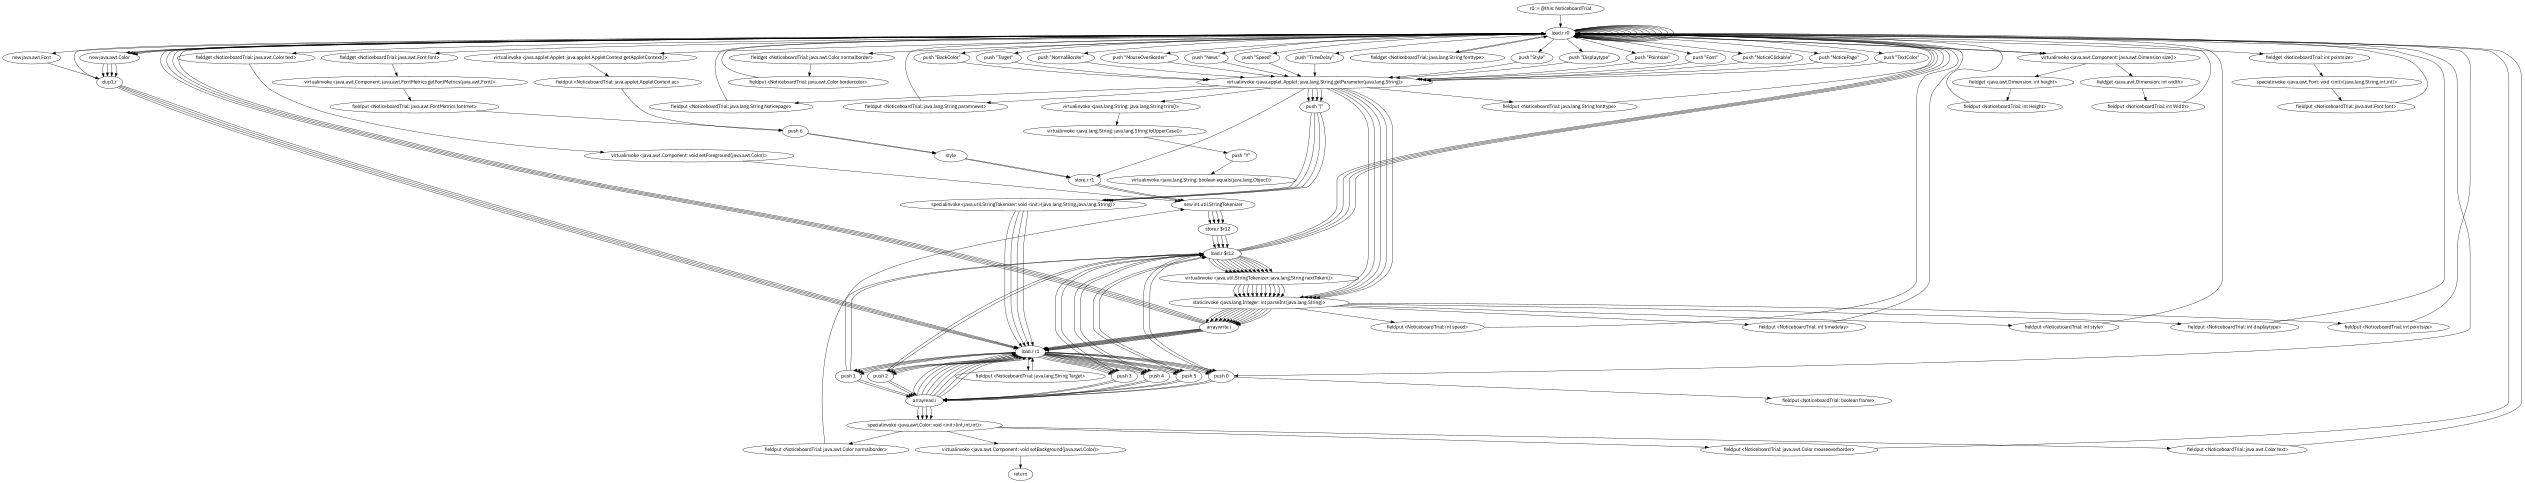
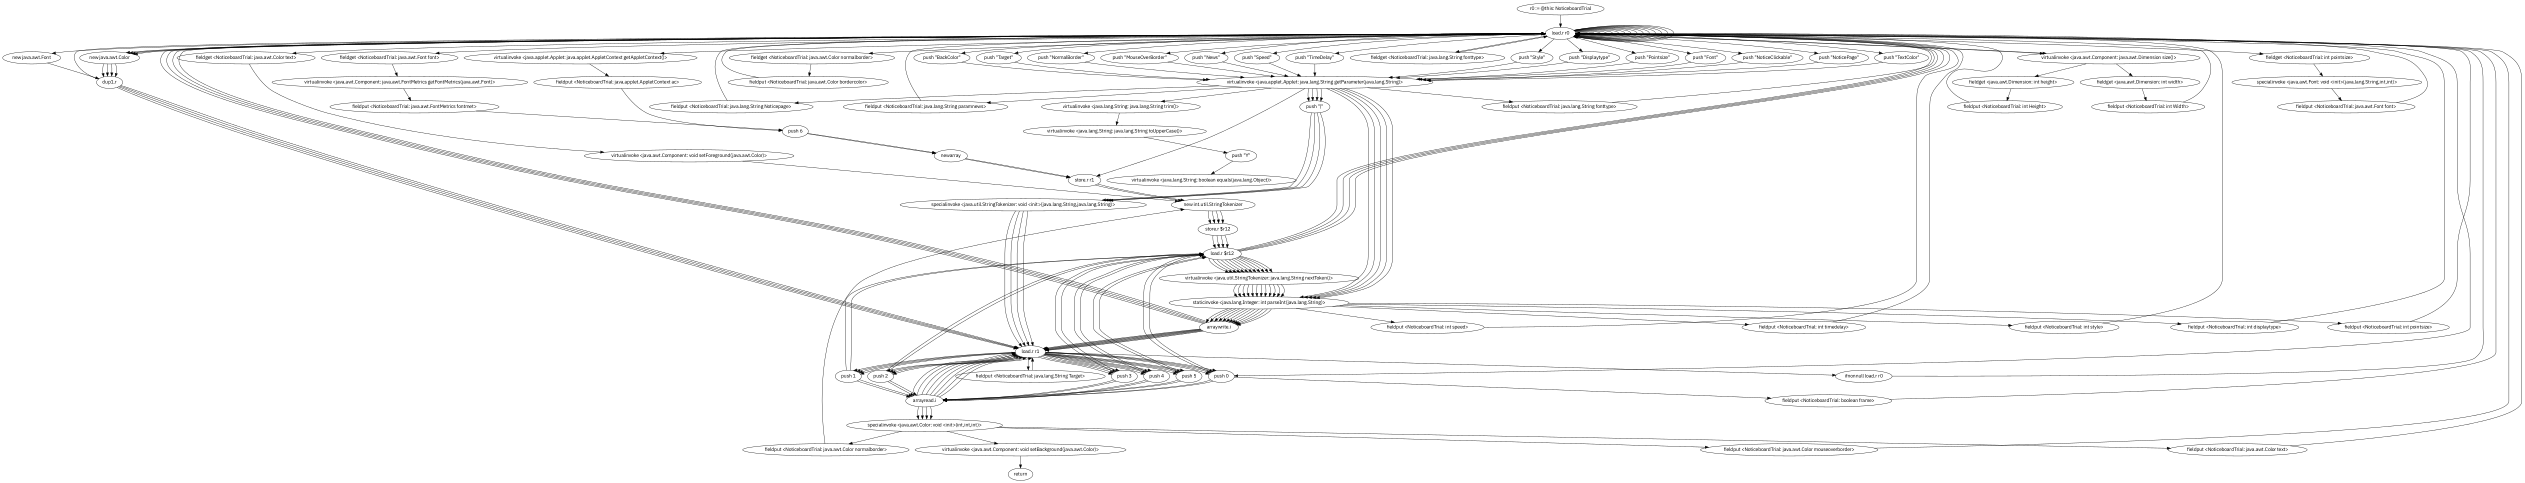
none -> (2487, 56)
(951, 156) -> (951, 156)
none -> (1864, 376)
